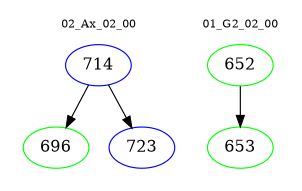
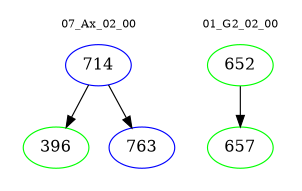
(99, 25) -> (99, 25)
(56, 148) -> (56, 148)
(142, 148) -> (142, 148)
(240, 148) -> (240, 148)
